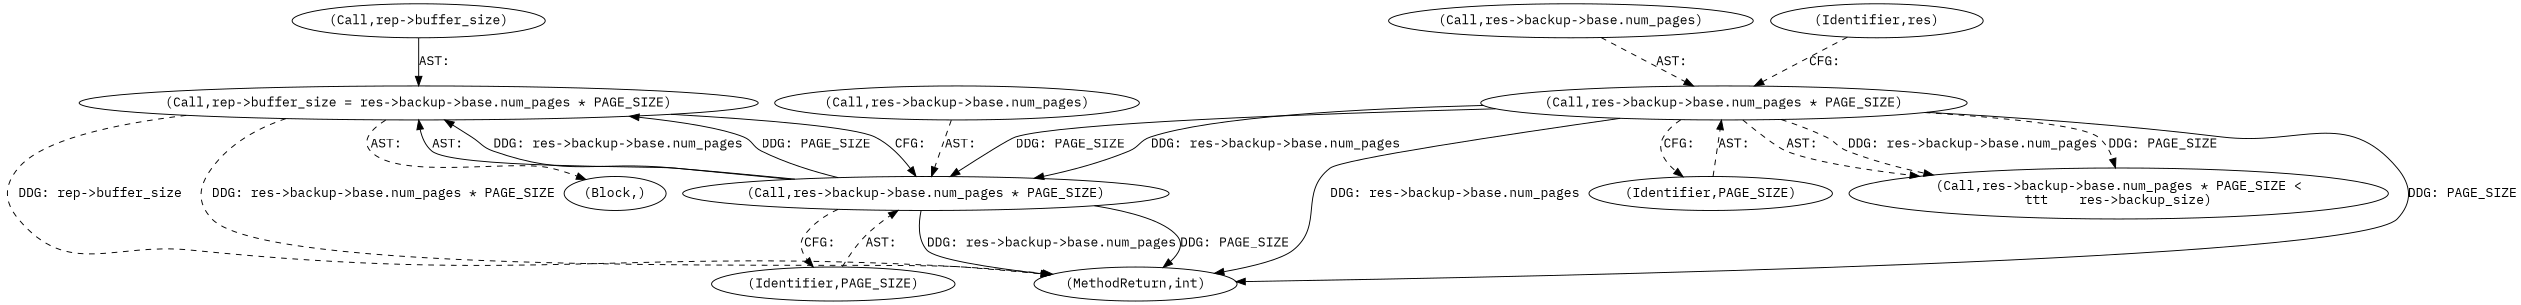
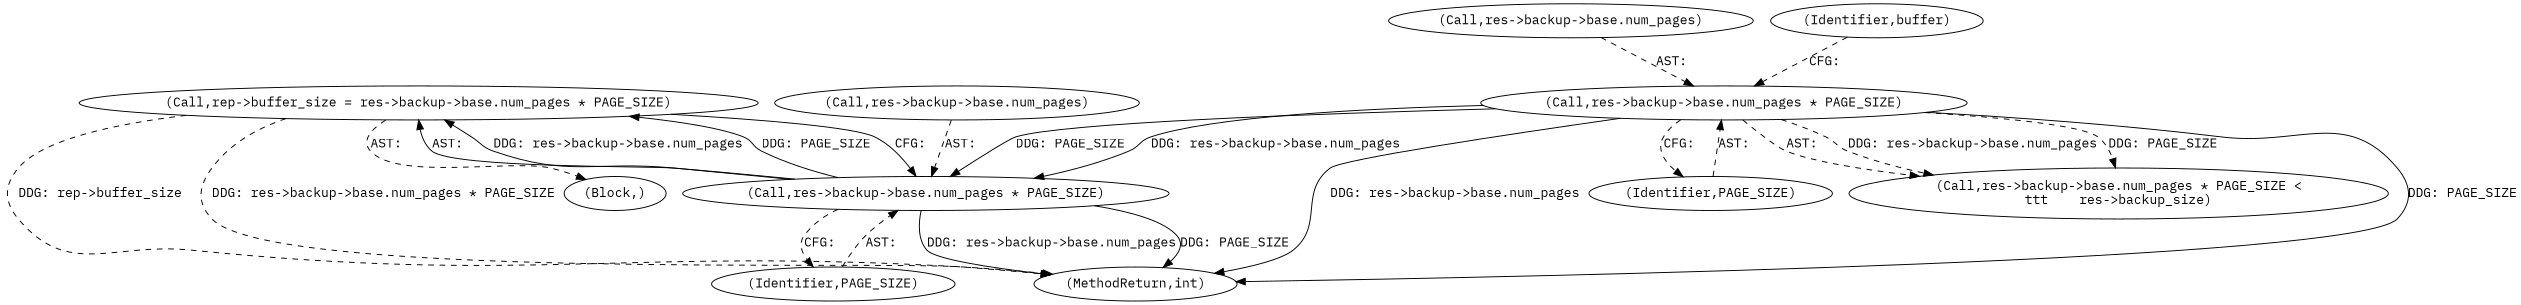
(419, 21) -> none
(1877, 21) -> (1877, 21)
